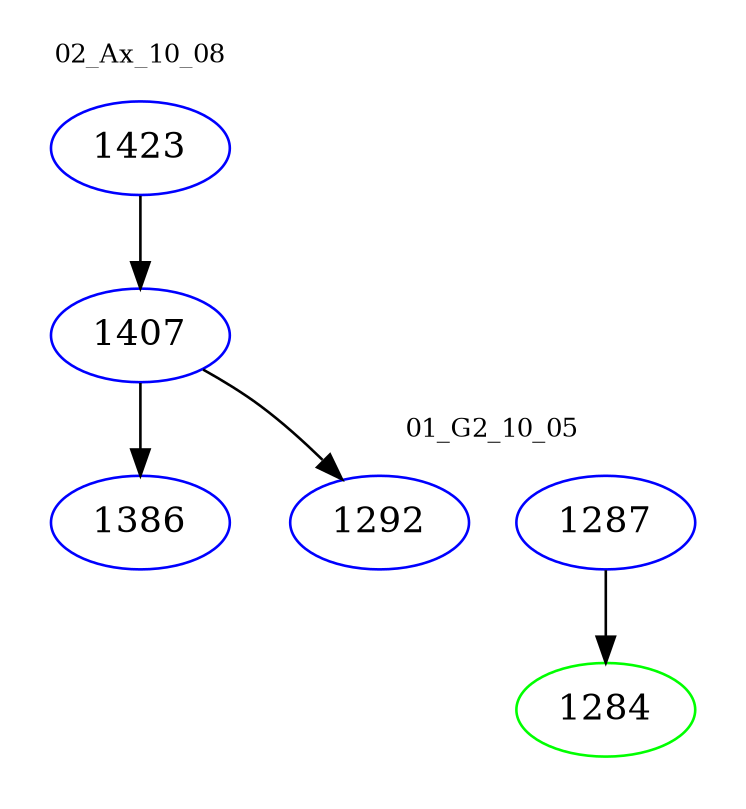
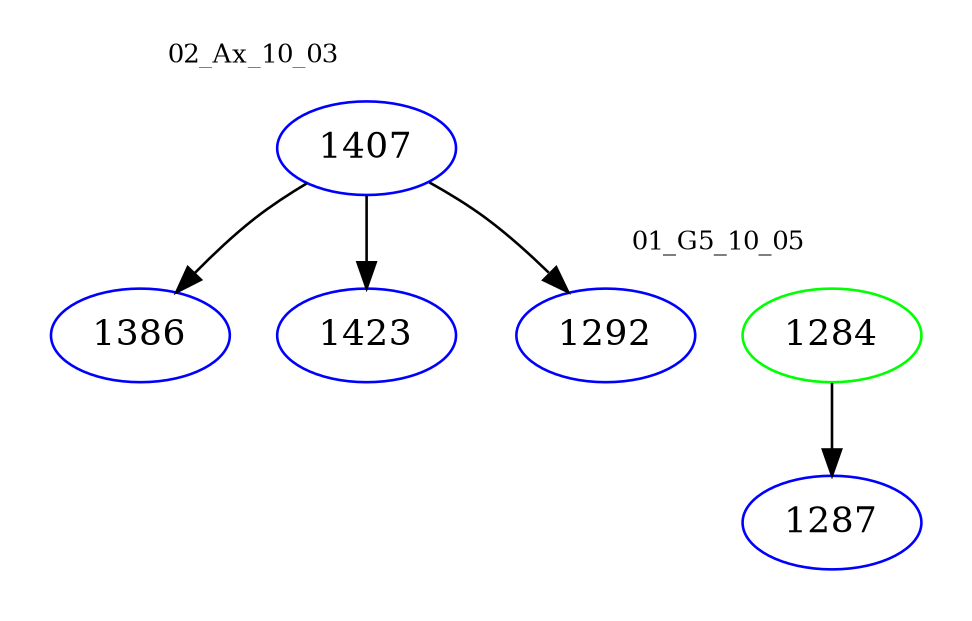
(140, 56) -> (253, 56)
(140, 229) -> (367, 229)
(493, 430) -> (719, 243)
(606, 603) -> (832, 416)
